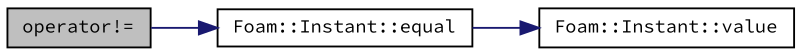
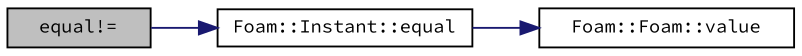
(79, 28) -> (79, 28)
(667, 28) -> (667, 28)
